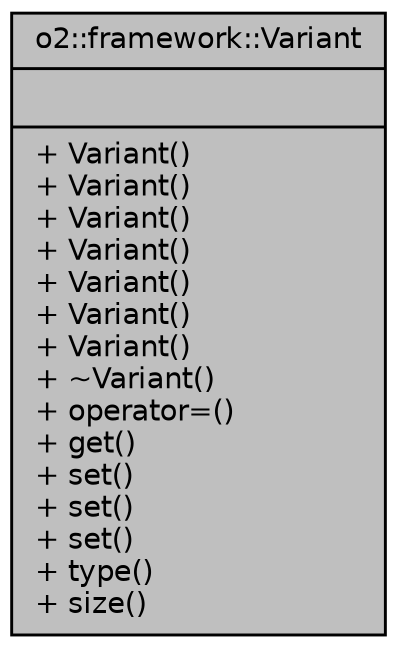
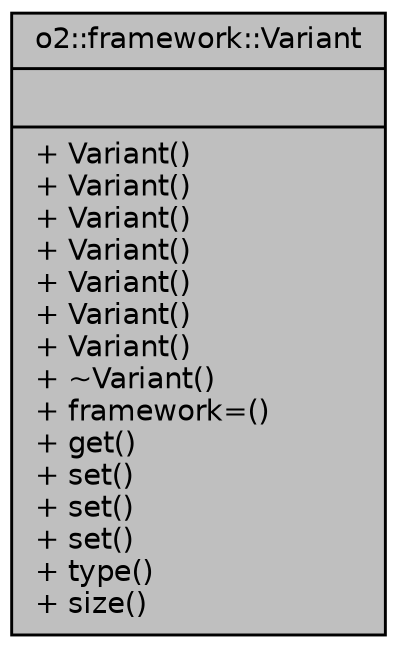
(136, 412) -> (153, 412)
